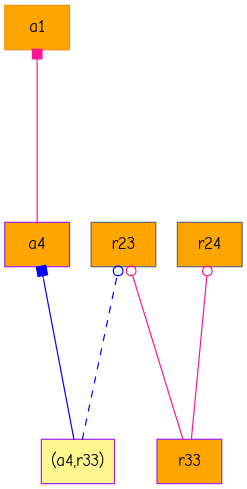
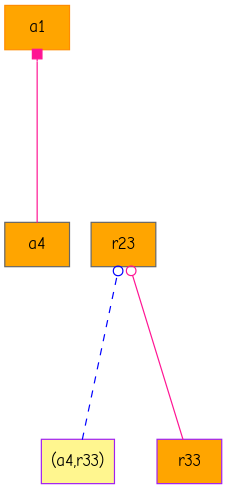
(37, 245) -> (37, 245)
(210, 245) -> none
(59, 359) -> none
